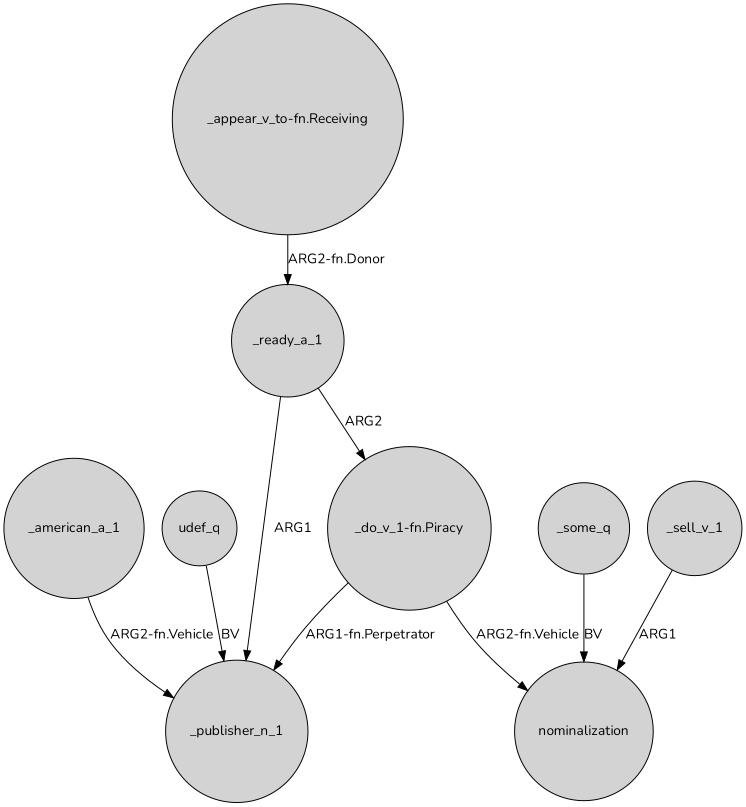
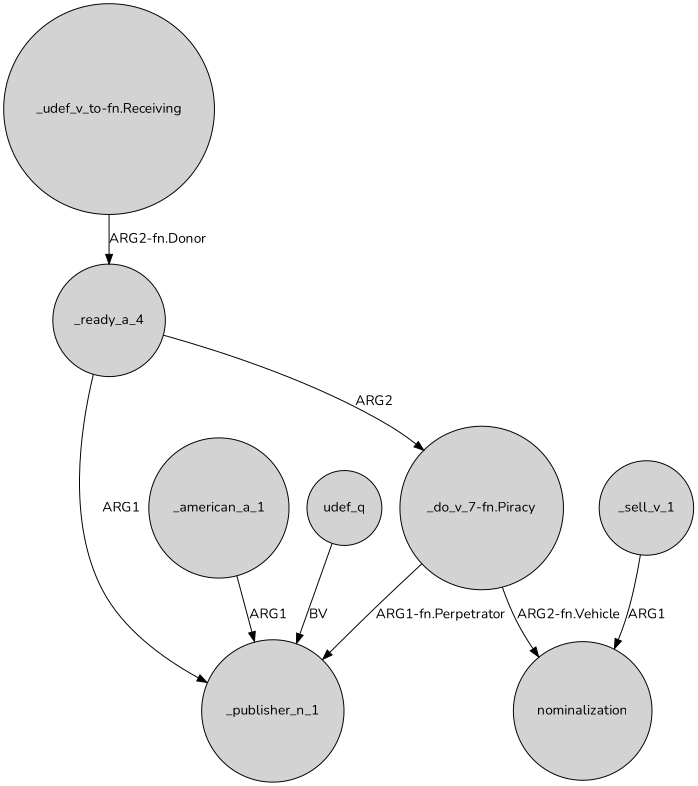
(288, 119) -> (109, 109)
(288, 341) -> (109, 320)
(409, 528) -> (482, 508)
(584, 528) -> none
(162, 635) -> (268, 615)
